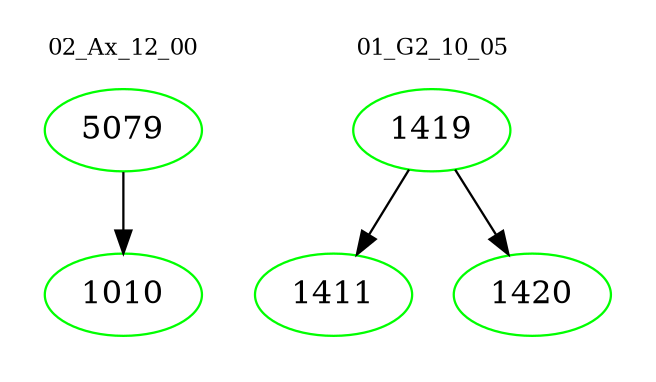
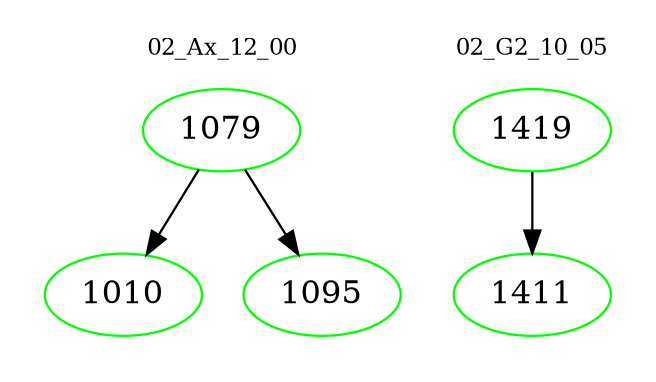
(433, 49) -> (532, 49)
(123, 130) -> (222, 130)
none -> (322, 295)
(532, 295) -> none
